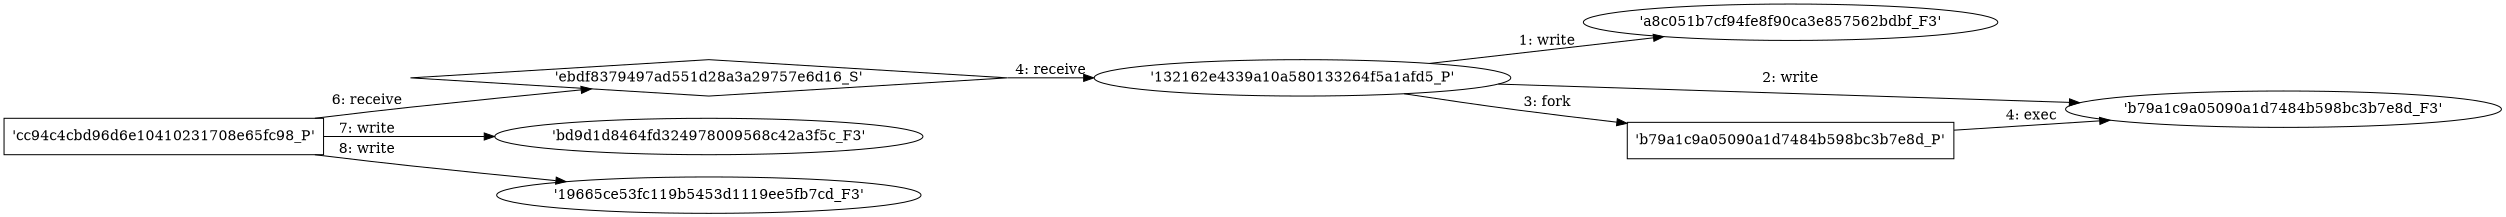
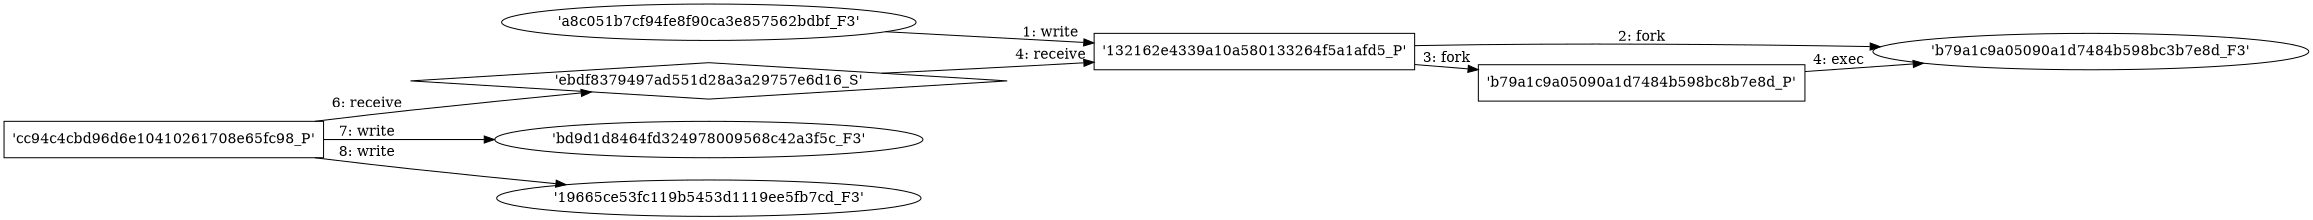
(1541, 51) -> (985, 37)
(1302, 78) -> (1254, 52)
(1791, 78) -> (1642, 37)
(164, 136) -> (164, 140)
(1791, 141) -> (1642, 83)
